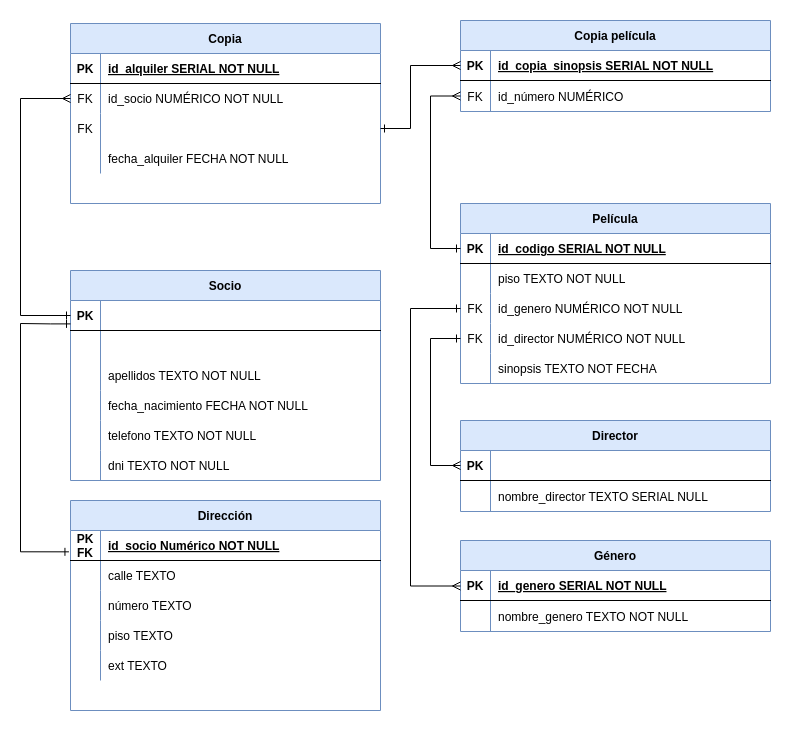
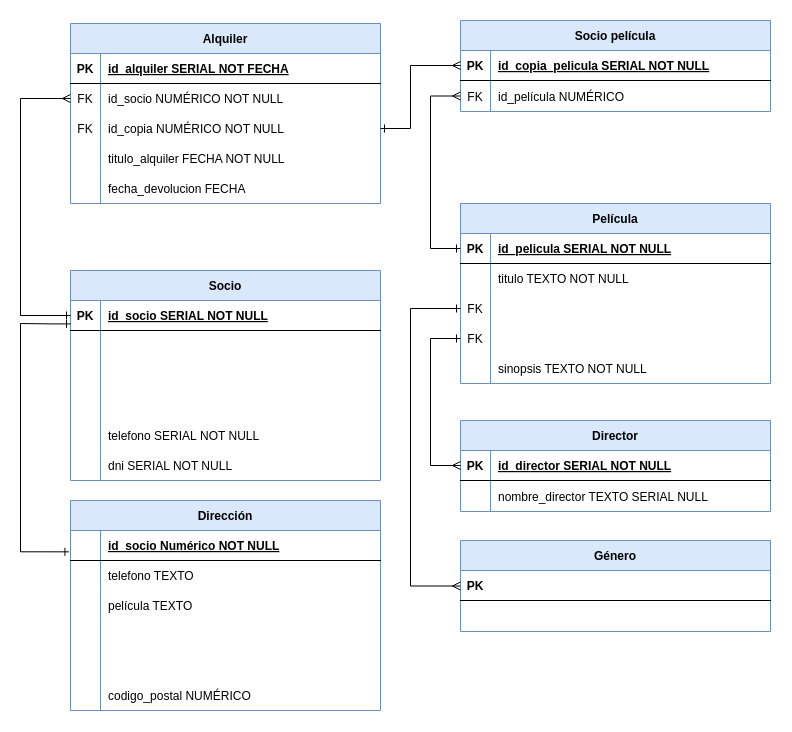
(615, 36) -> (615, 36)
(225, 39) -> (225, 39)
(598, 66) -> (596, 66)
(189, 69) -> (193, 69)
(555, 97) -> (559, 97)
none -> (241, 129)
(196, 159) -> (196, 159)
none -> (241, 189)
(574, 249) -> (578, 249)
(556, 279) -> (561, 279)
(631, 309) -> none
none -> (241, 316)
(631, 339) -> none
(571, 369) -> (567, 369)
(241, 376) -> none
(241, 406) -> none
(181, 436) -> (184, 436)
(162, 466) -> (166, 466)
none -> (631, 466)
(86, 546) -> none
(140, 576) -> (152, 576)
(631, 586) -> none
(147, 606) -> (150, 606)
(631, 616) -> none
(241, 636) -> none
(241, 666) -> none
none -> (241, 696)
